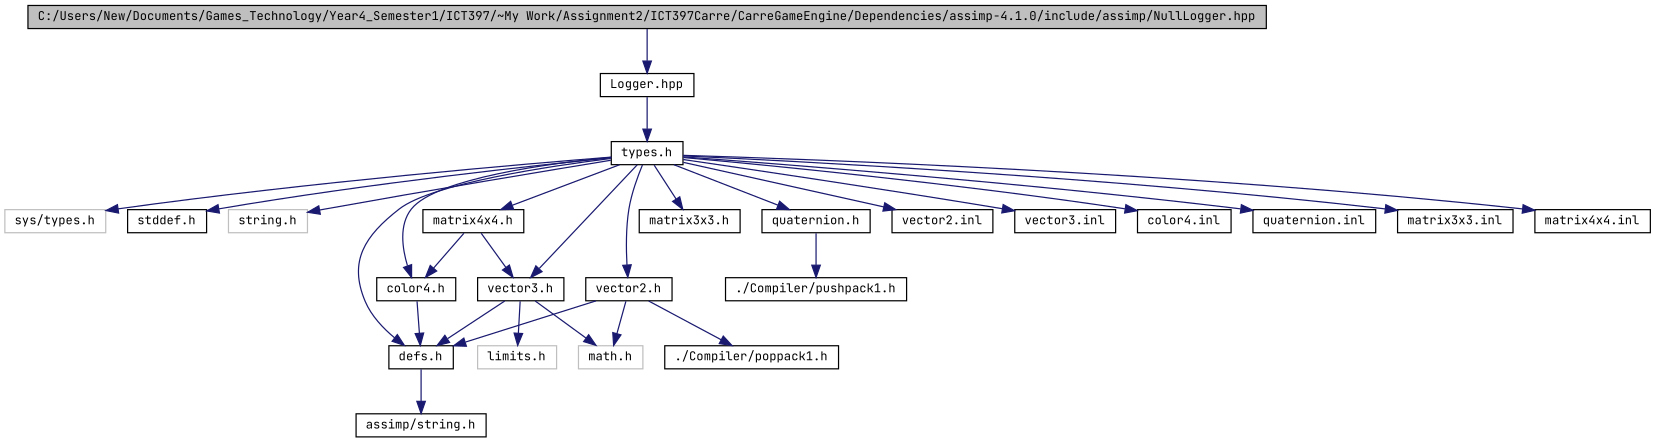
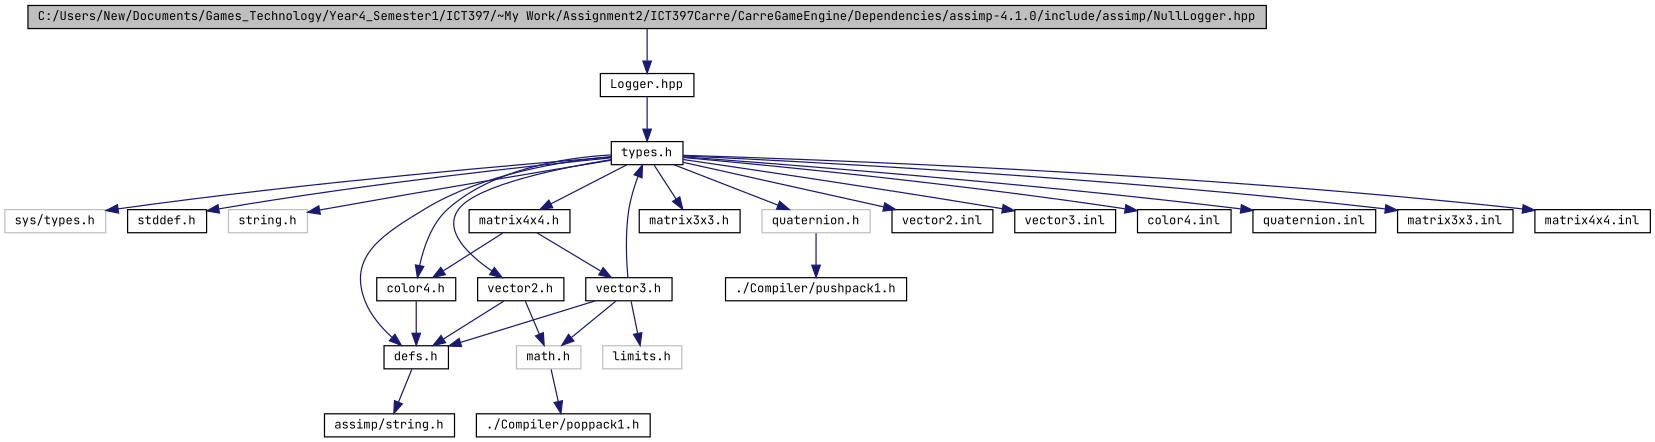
(588, 217) -> (627, 226)
(816, 221) -> (816, 221)
(685, 320) -> (555, 385)
